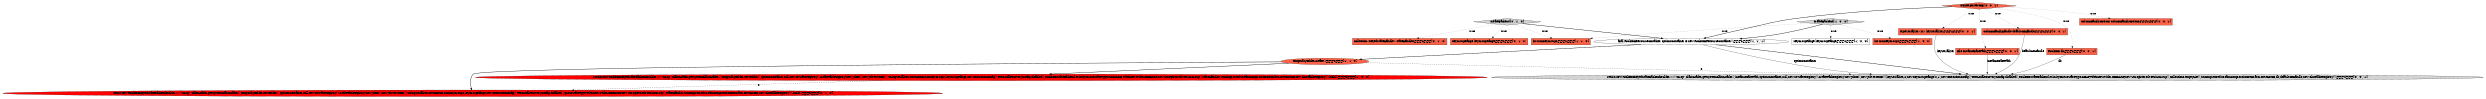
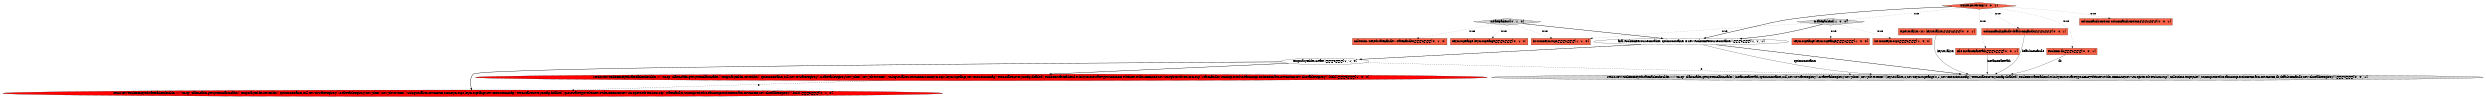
(1959, 18) -> (1905, 14)
(1831, 42) -> (1831, 42)
(1325, 61) -> (1325, 61)
